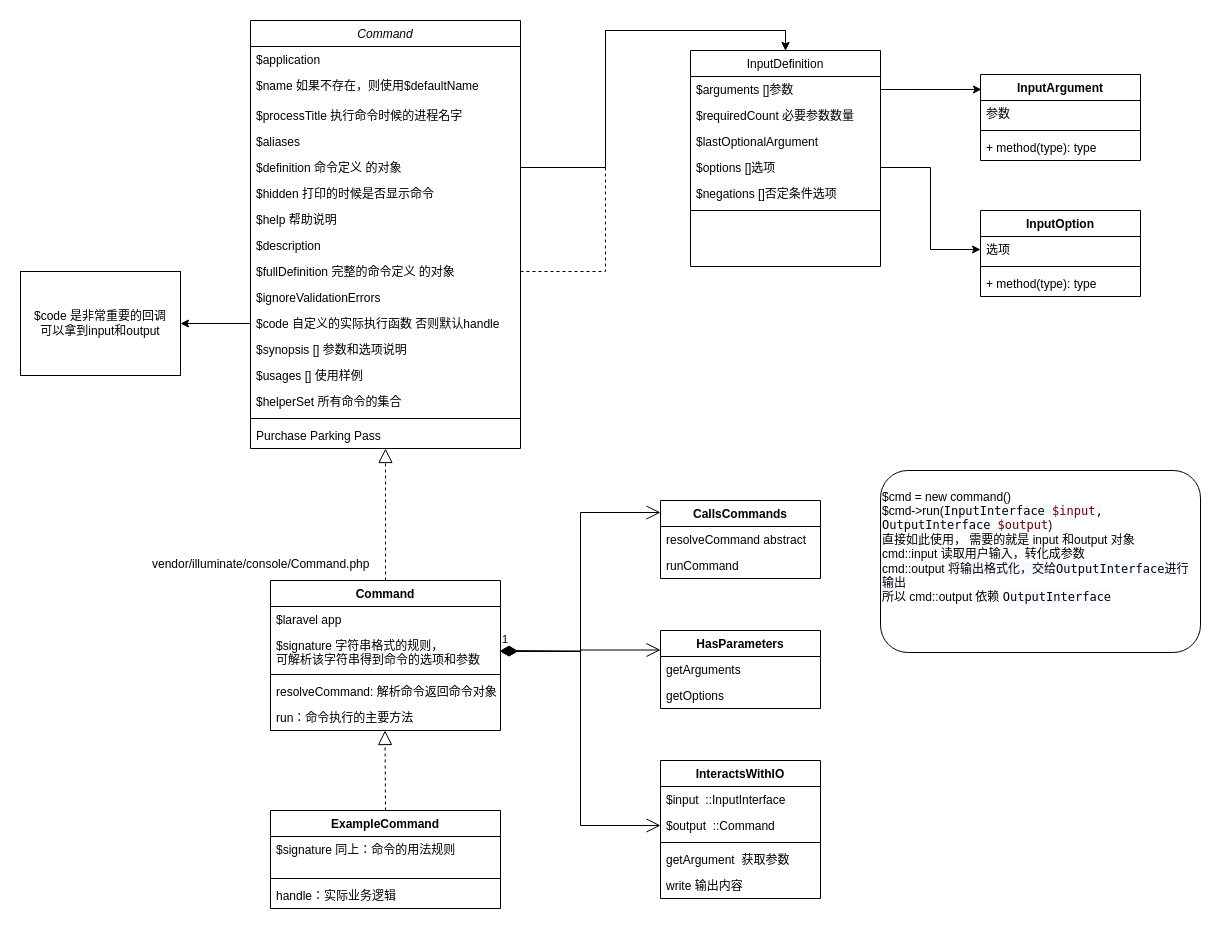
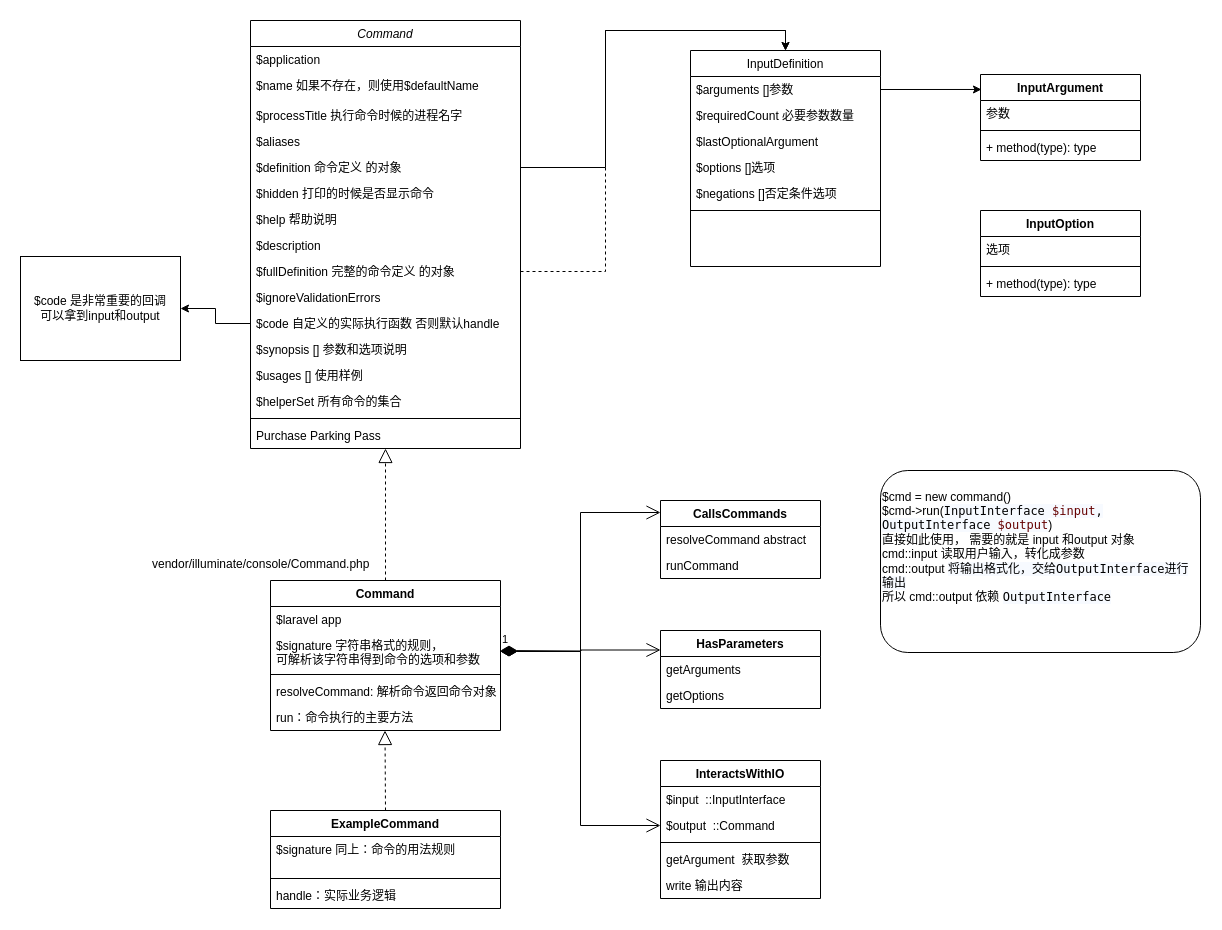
(931, 206) -> none
(101, 324) -> (101, 309)
